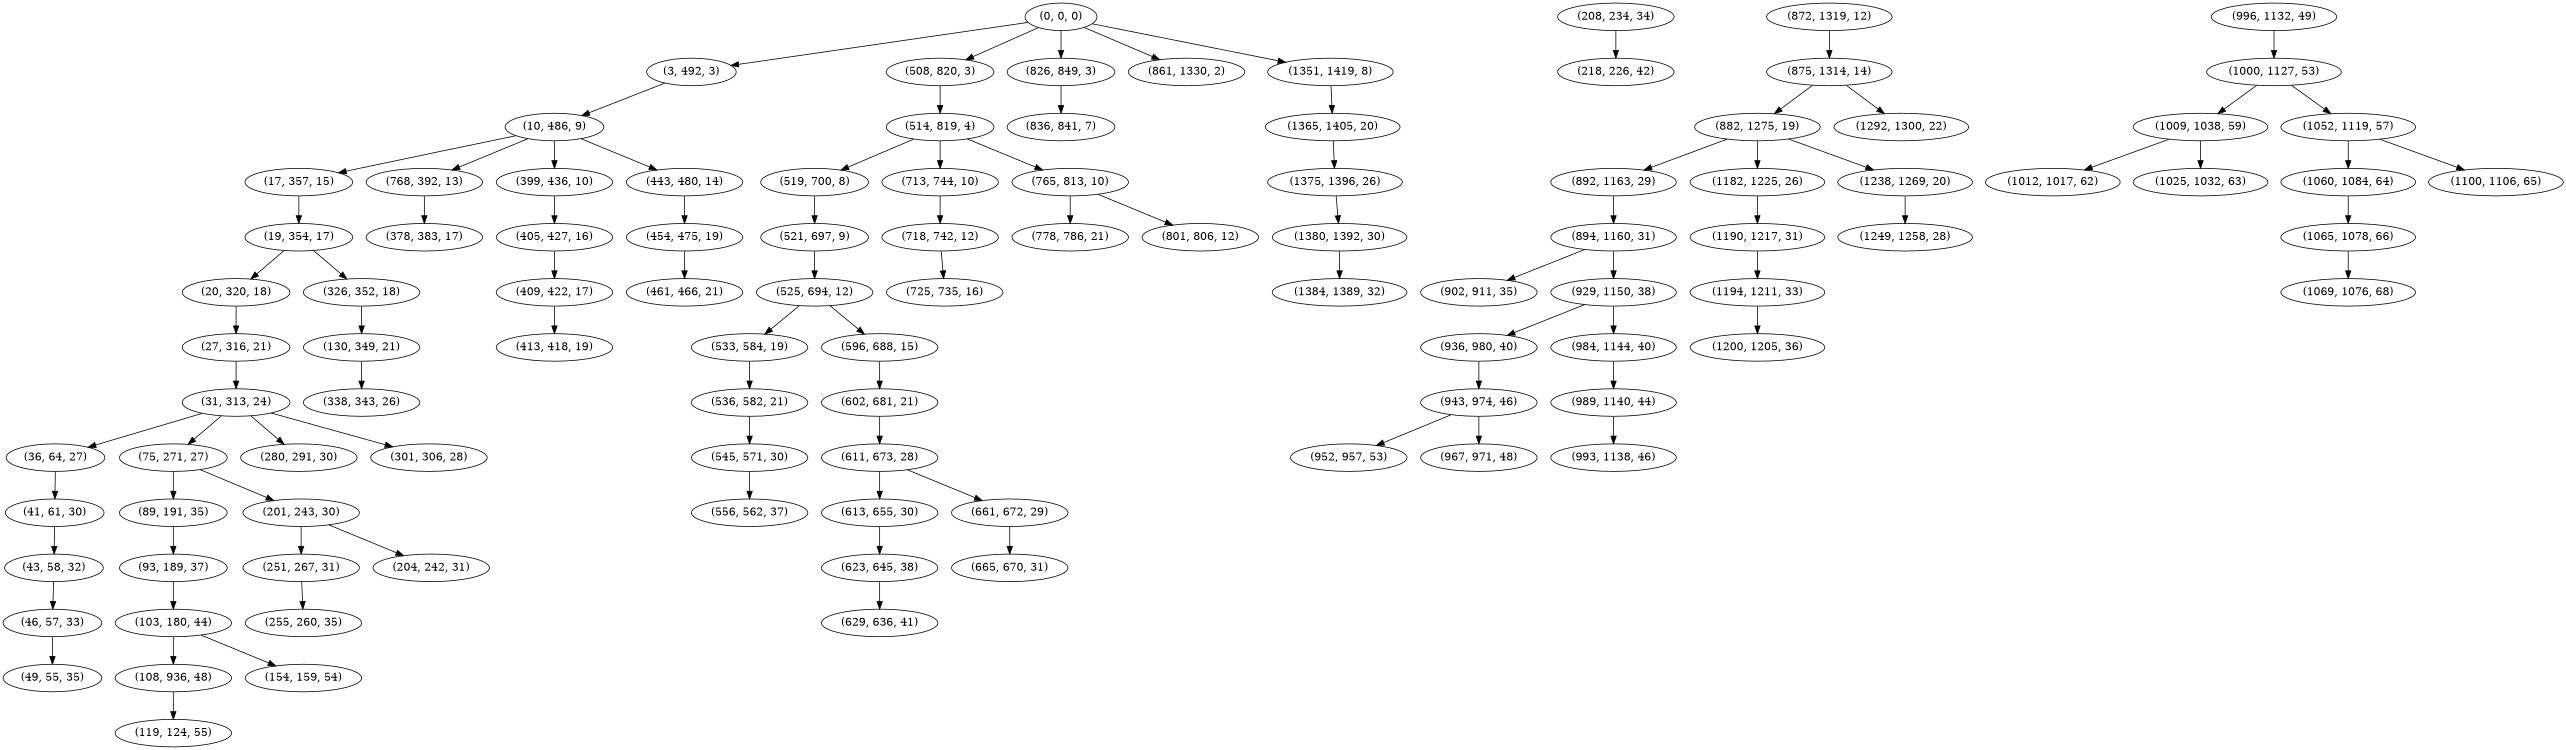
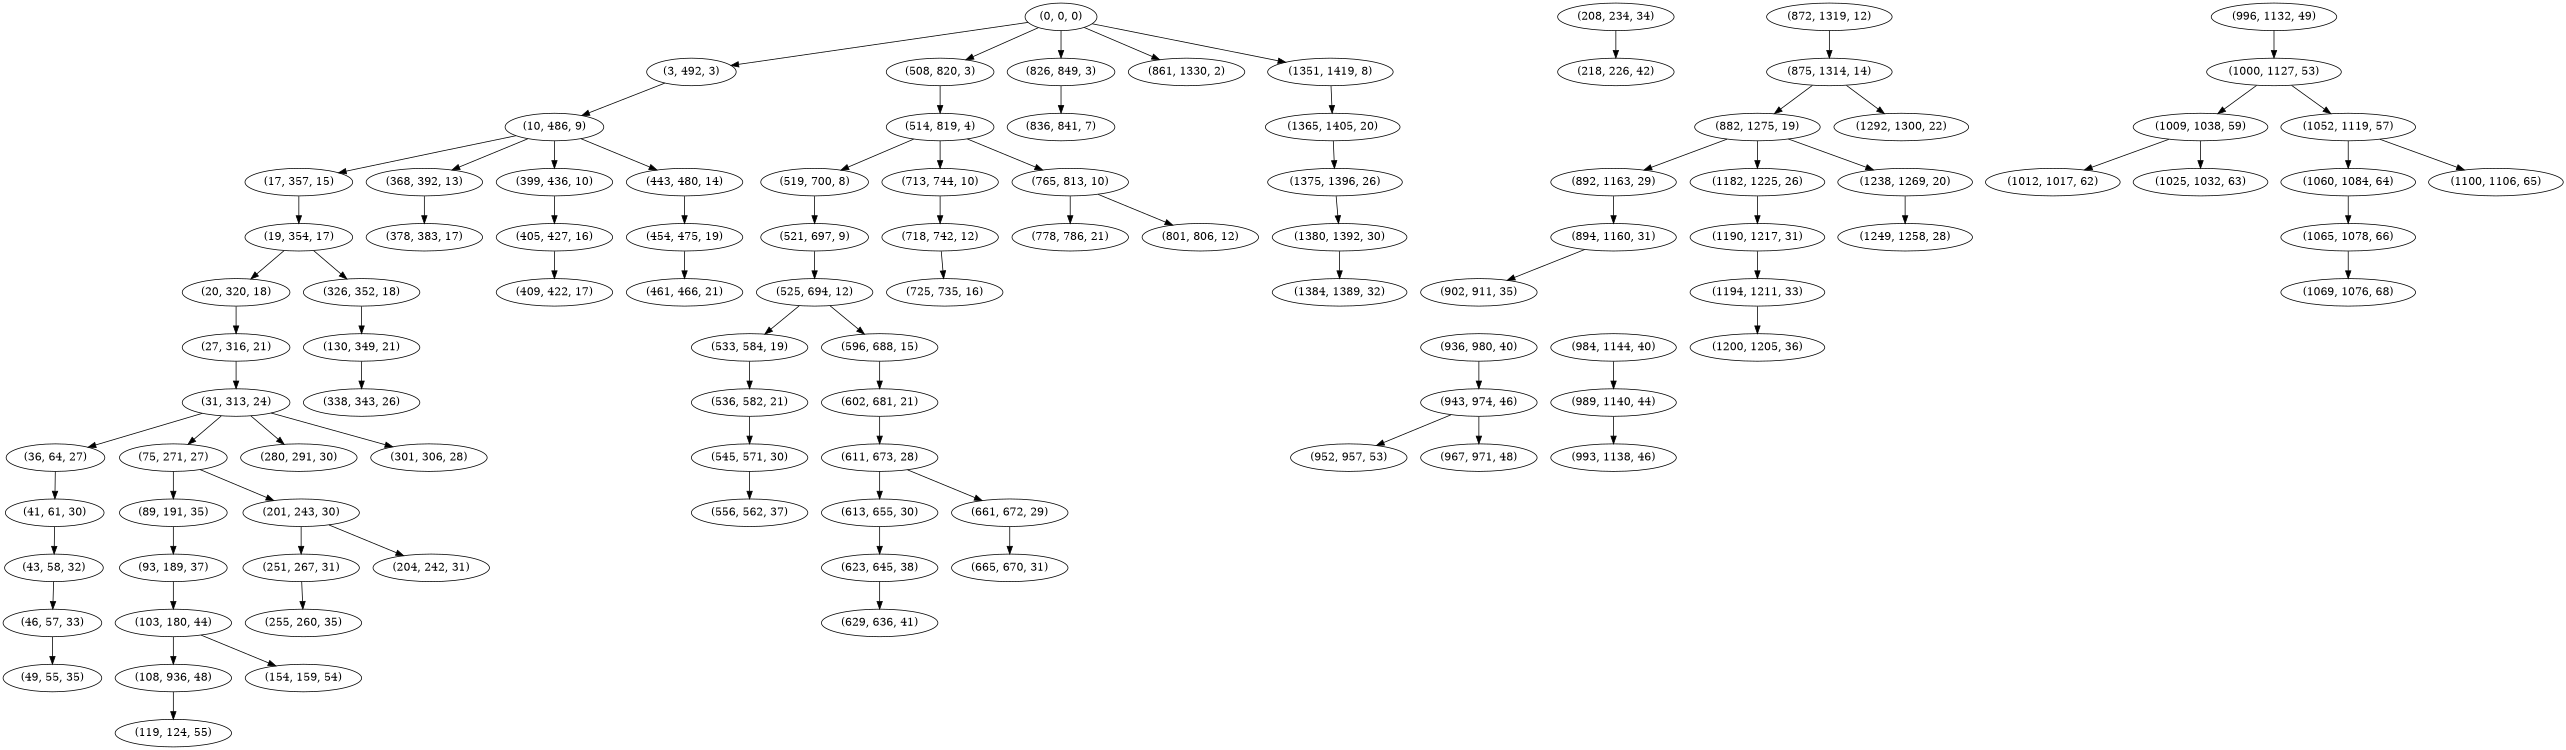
(424, 182) -> (424, 182)
(1614, 292) -> none
(554, 347) -> none
